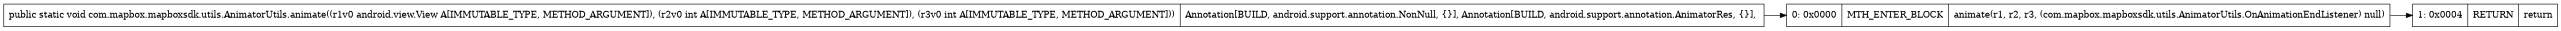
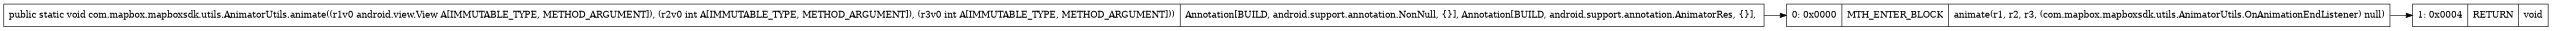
(2538, 15) -> (2533, 15)
